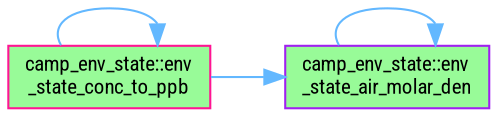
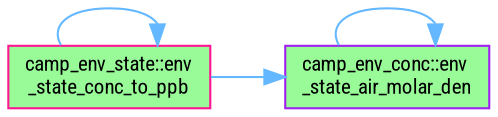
(387, 77) -> (387, 77)
